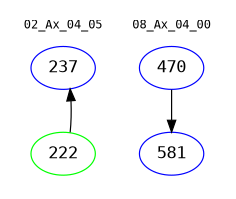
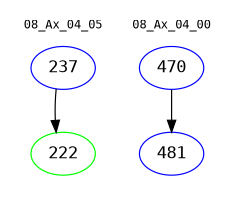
(64, 26) -> (64, 26)
(71, 117) -> (55, 105)
(172, 154) -> (172, 154)
